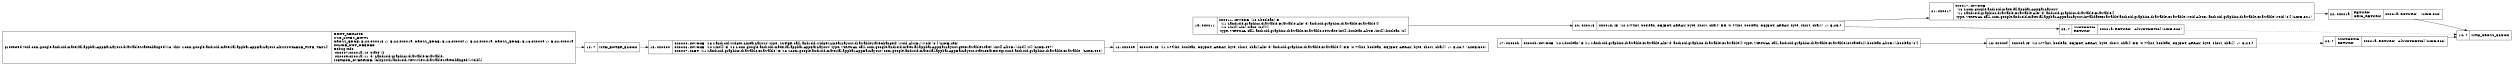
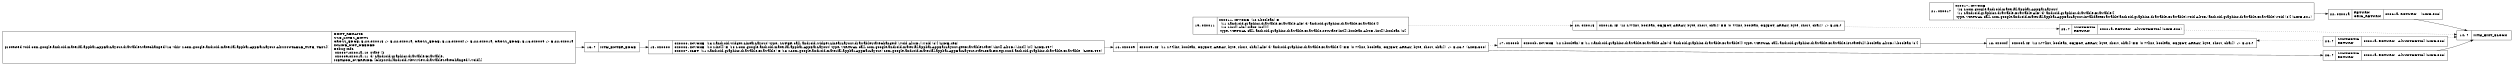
(1883, 20) -> none
(1490, 26) -> (1490, 26)
(1951, 28) -> (1951, 28)
(2490, 35) -> (2490, 35)
(2451, 37) -> (2451, 37)
(2289, 44) -> (2291, 40)
none -> (1492, 45)
(618, 47) -> (618, 47)
none -> (2385, 55)
